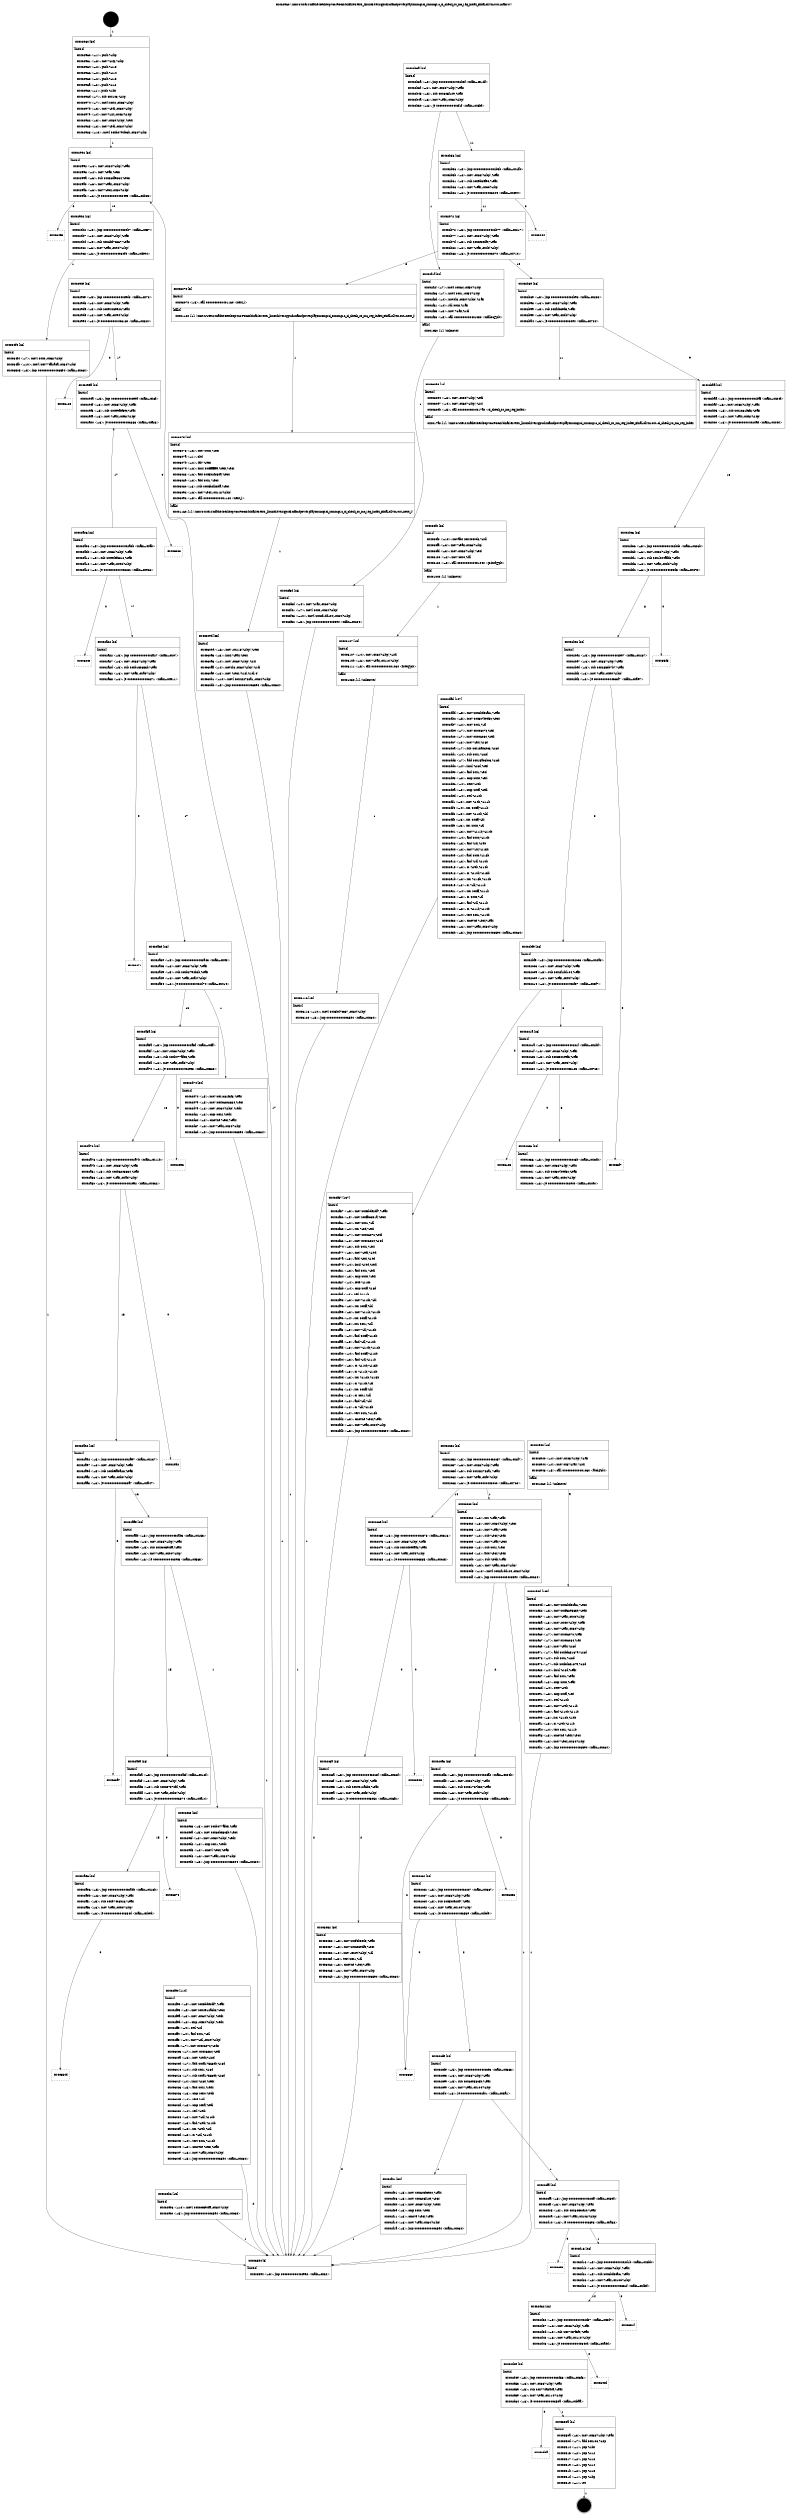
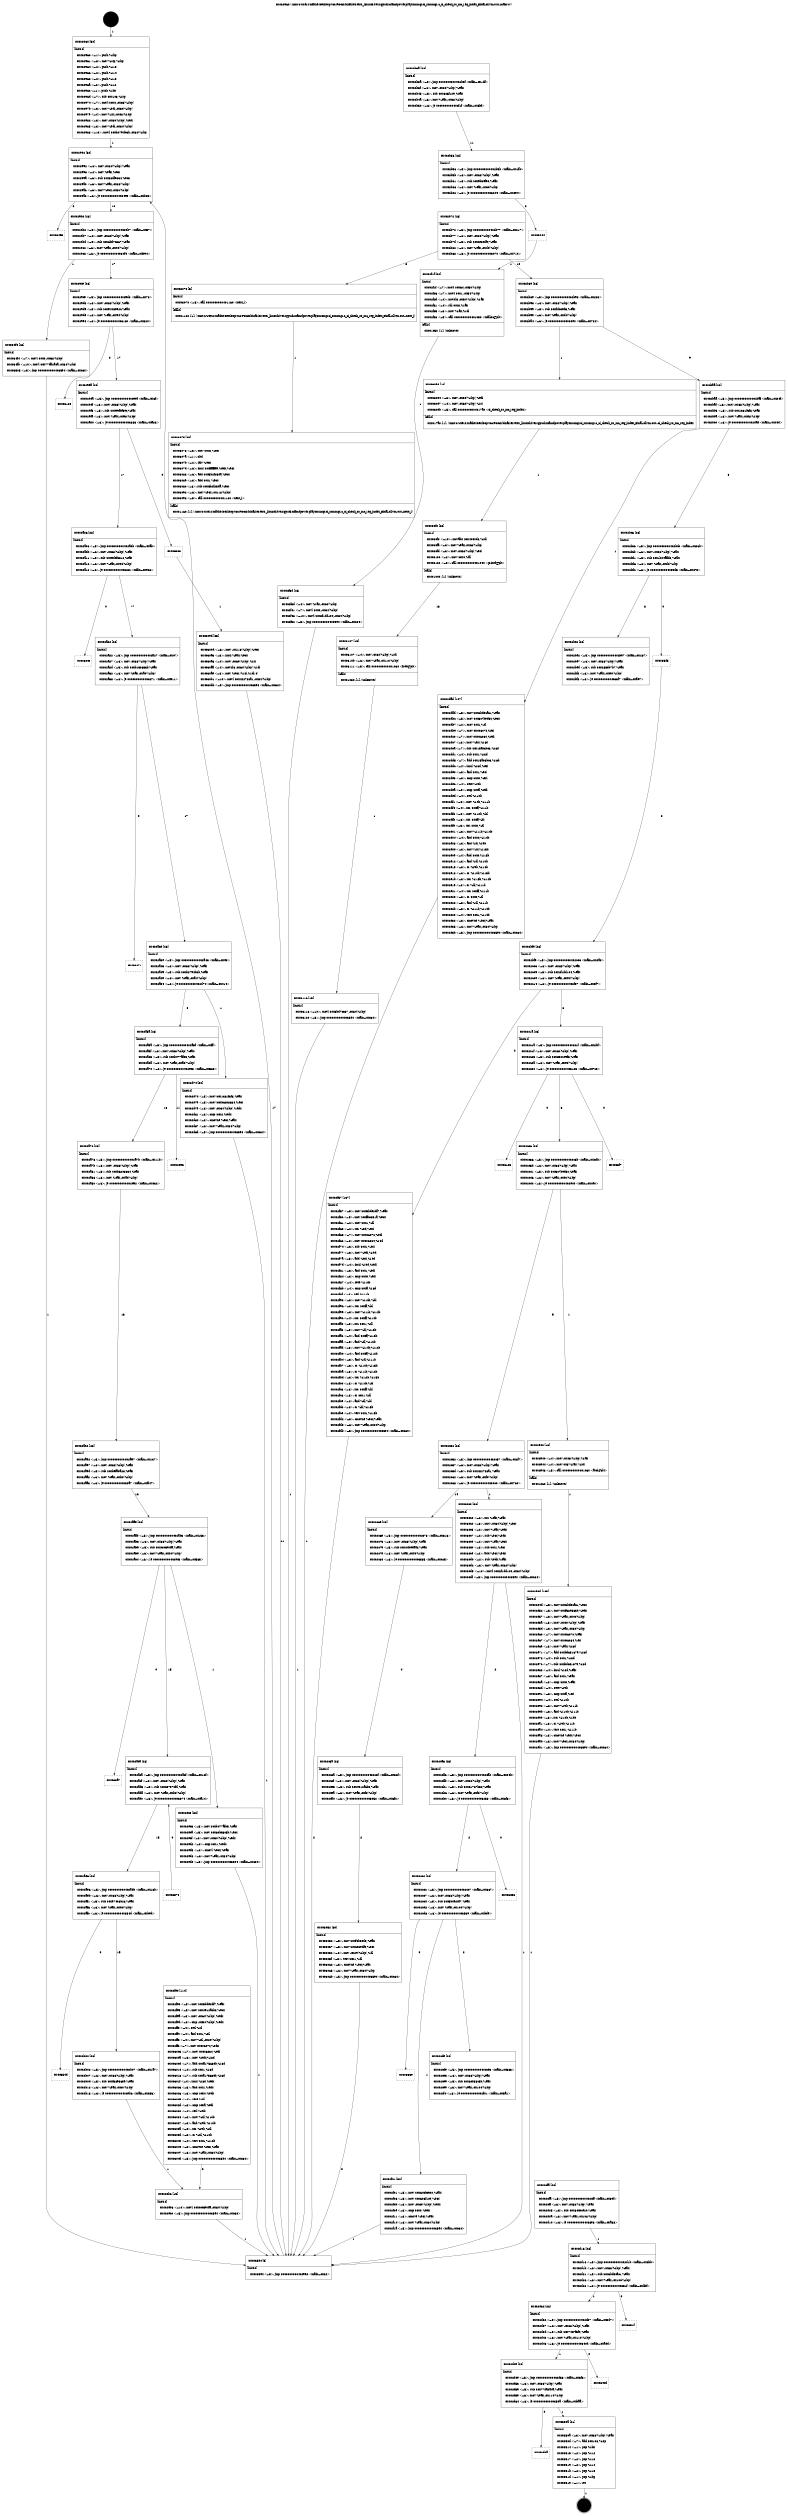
(430, 190) -> (523, 261)
(482, 204) -> none
none -> (111, 268)
(561, 358) -> (561, 358)
none -> (510, 473)
(728, 475) -> (728, 475)
(112, 479) -> (120, 477)
none -> (597, 550)
(264, 573) -> (199, 593)
(437, 607) -> (437, 607)
(573, 812) -> (645, 808)
(621, 921) -> (592, 1116)
(187, 1008) -> (187, 1008)
(178, 1108) -> (178, 1108)
none -> (521, 1314)
none -> (564, 1314)
(172, 1465) -> none
(570, 1495) -> (570, 1495)
(282, 1541) -> (282, 1541)
(114, 1631) -> (137, 1669)
(415, 1781) -> none
(163, 1847) -> (170, 1848)
(402, 1930) -> (463, 1837)
none -> (116, 2075)
(449, 2136) -> (419, 2044)
(524, 2139) -> none
(248, 2212) -> (201, 2176)
(556, 2268) -> none
(593, 2297) -> (593, 2297)
none -> (559, 2353)
